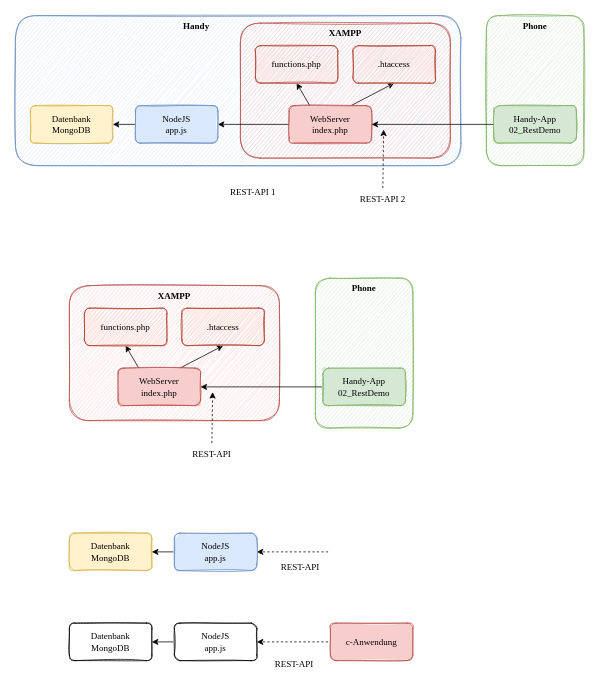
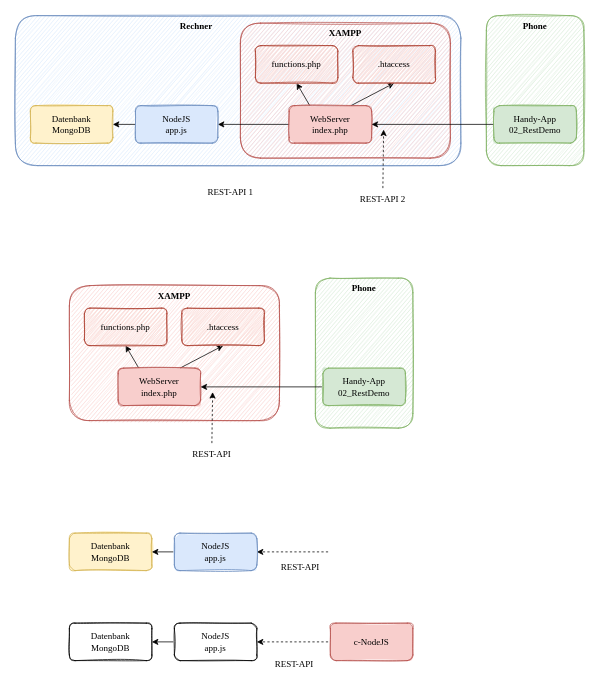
(238, 26) -> (238, 26)
(253, 192) -> (231, 192)
(372, 642) -> (372, 642)
